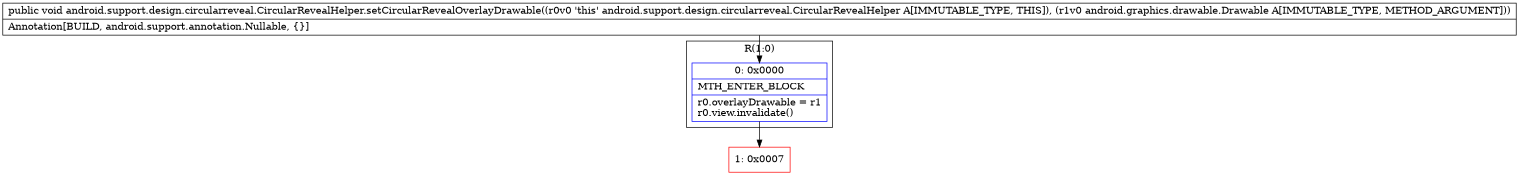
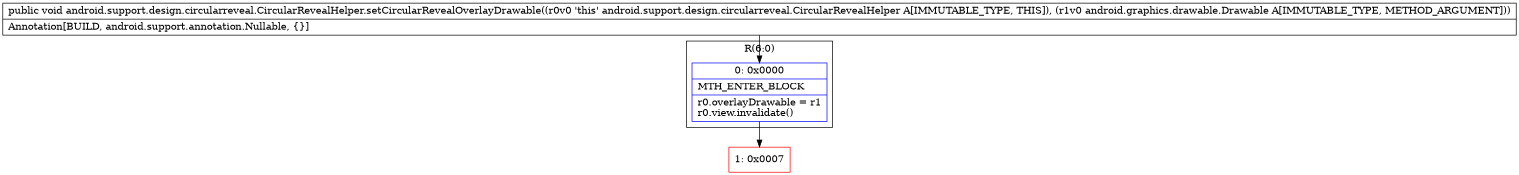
(760, 49) -> (760, 49)
